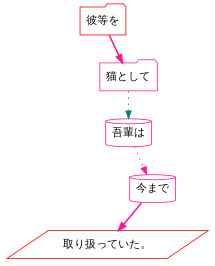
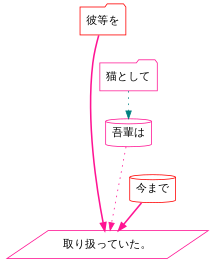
(114, 45) -> (91, 129)
(139, 157) -> (119, 185)
(153, 189) -> (153, 189)
(108, 245) -> (108, 245)
